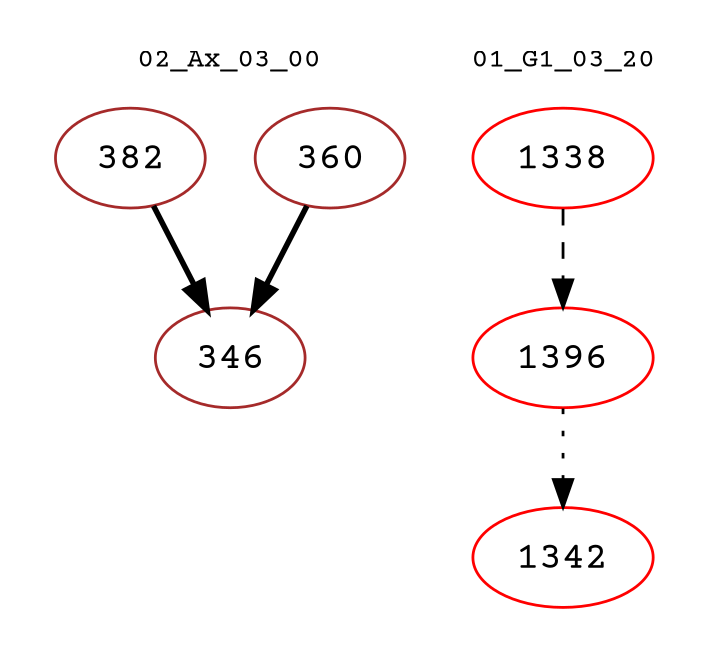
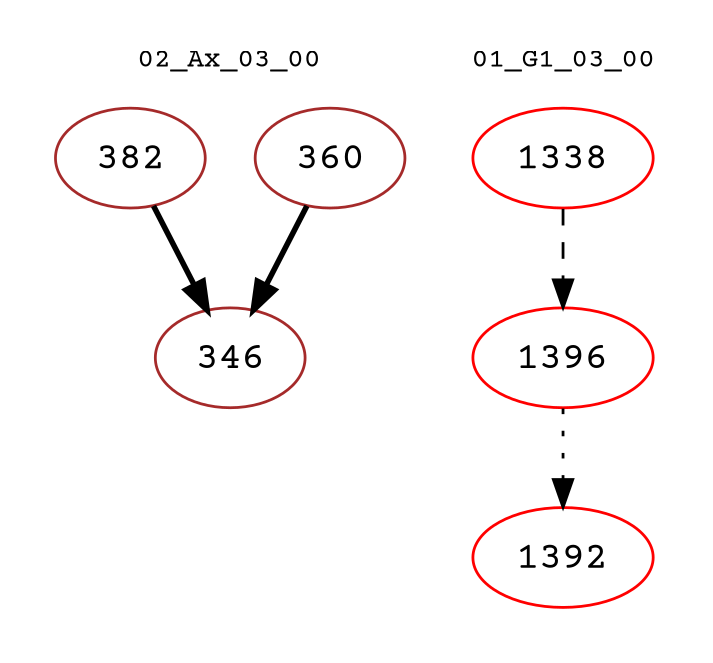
(564, 60) -> (564, 60)
(563, 557) -> (563, 557)
